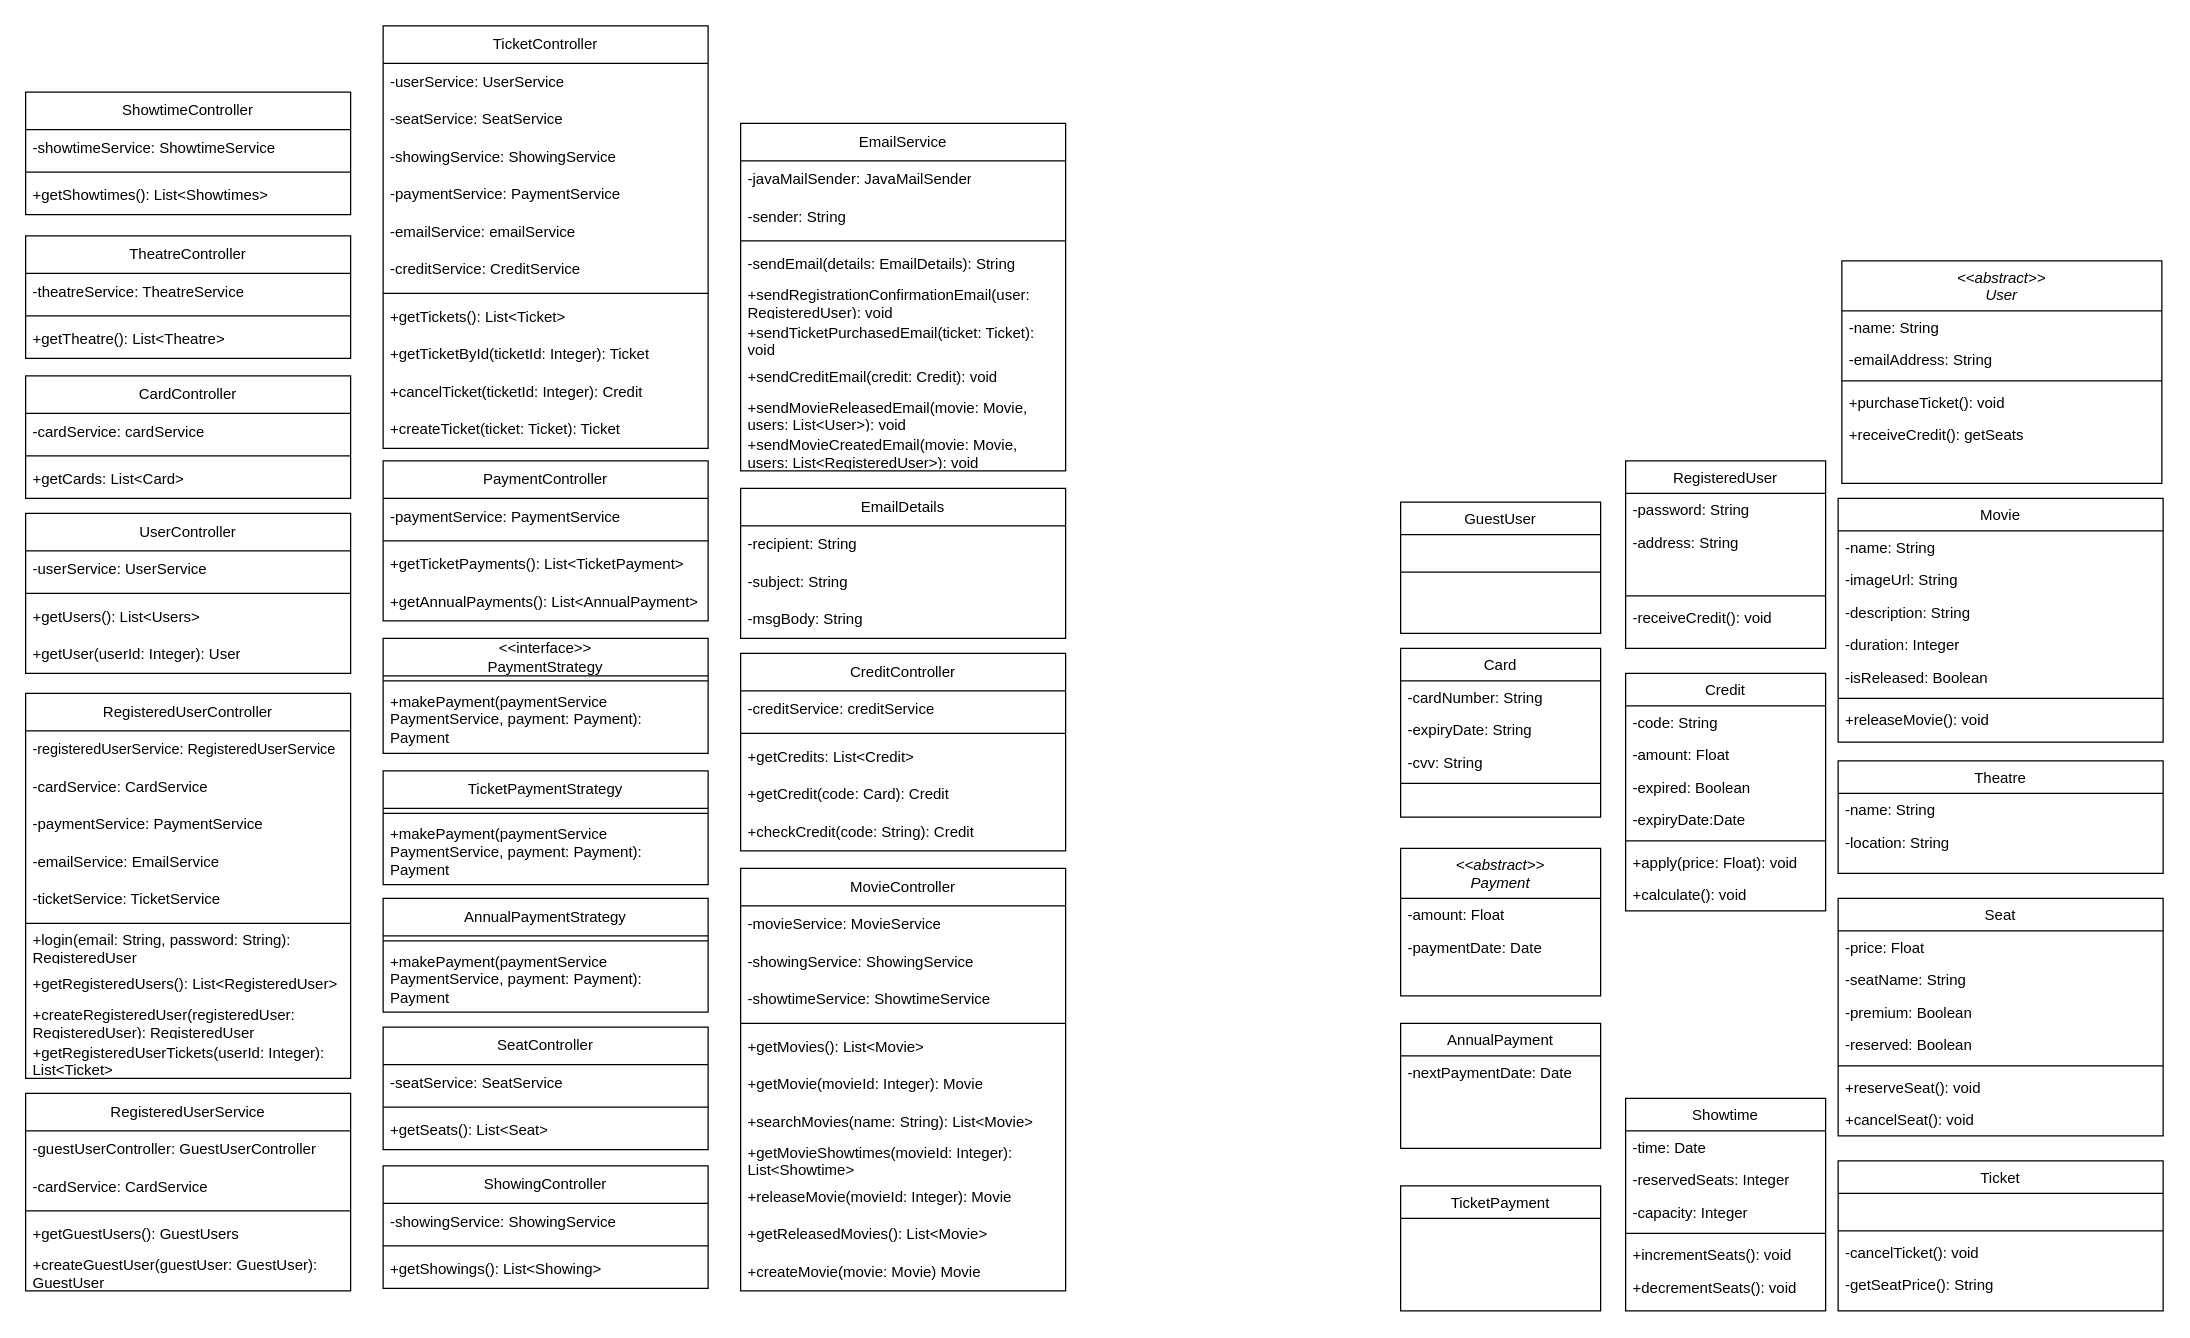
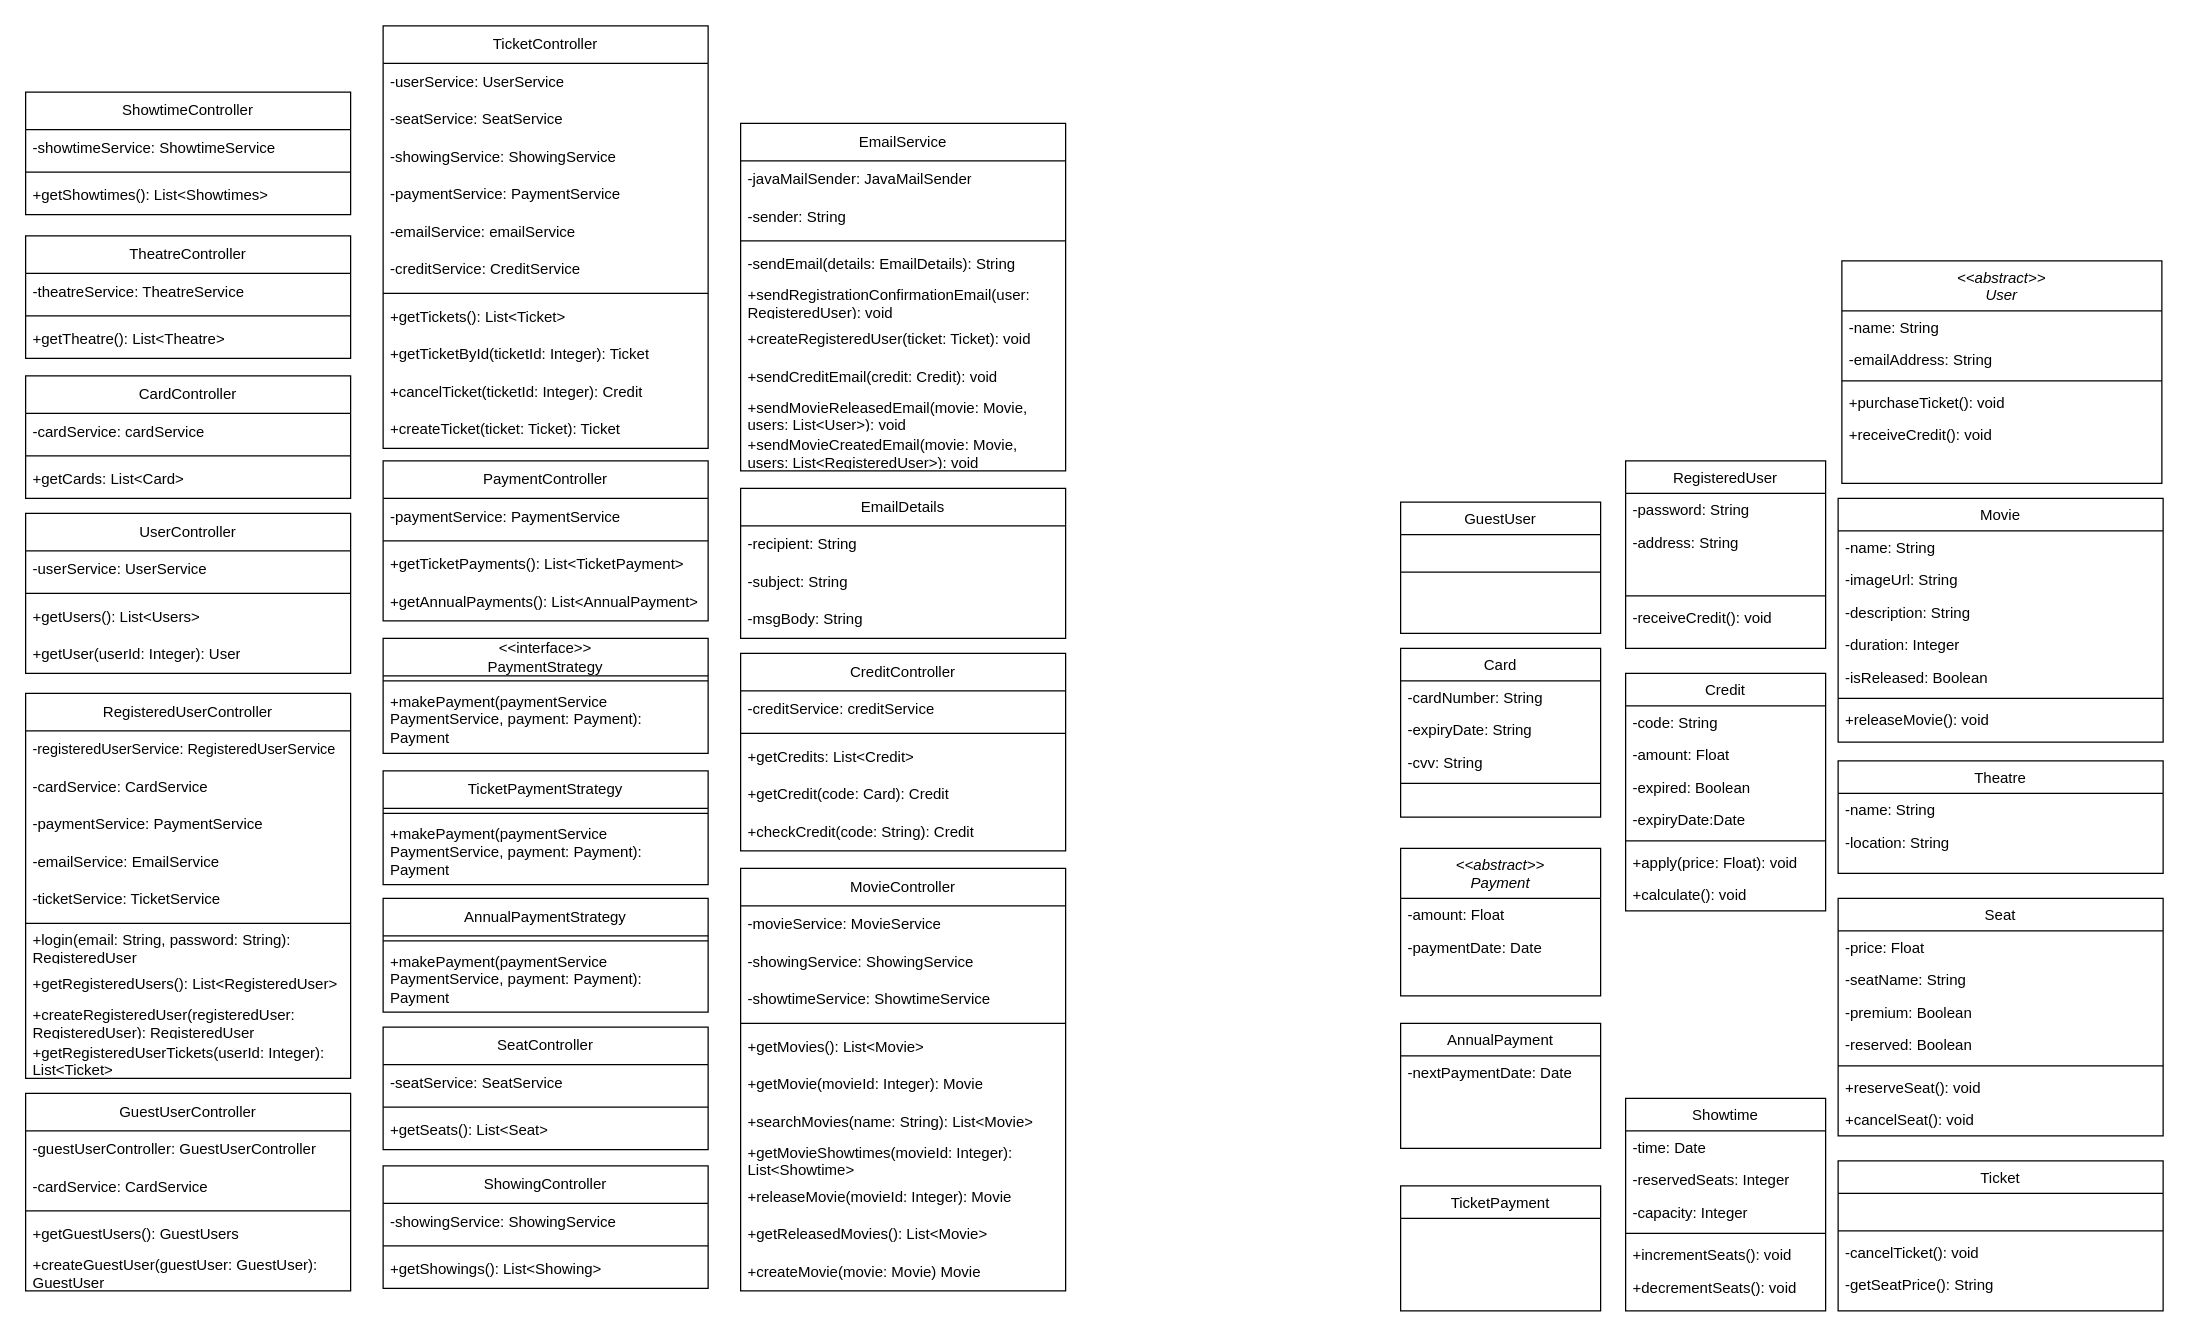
(904, 339) -> (904, 339)
(1950, 435) -> (1931, 435)
(188, 1112) -> (188, 1112)
